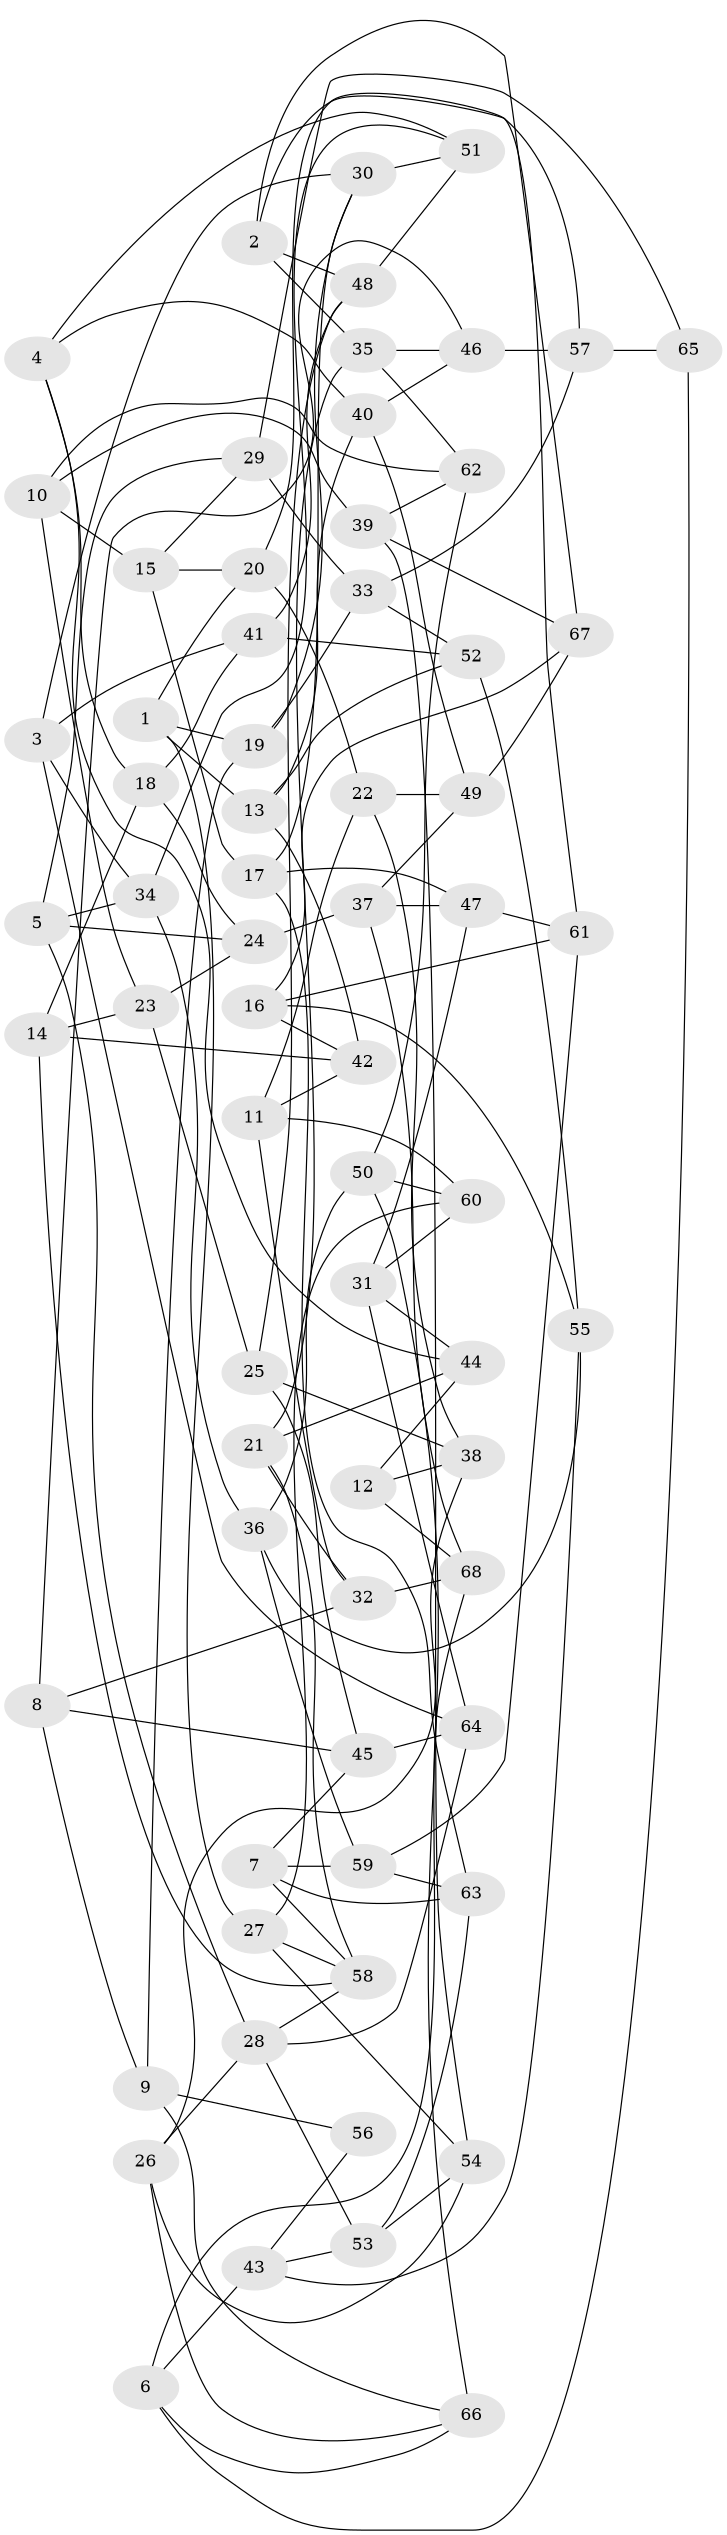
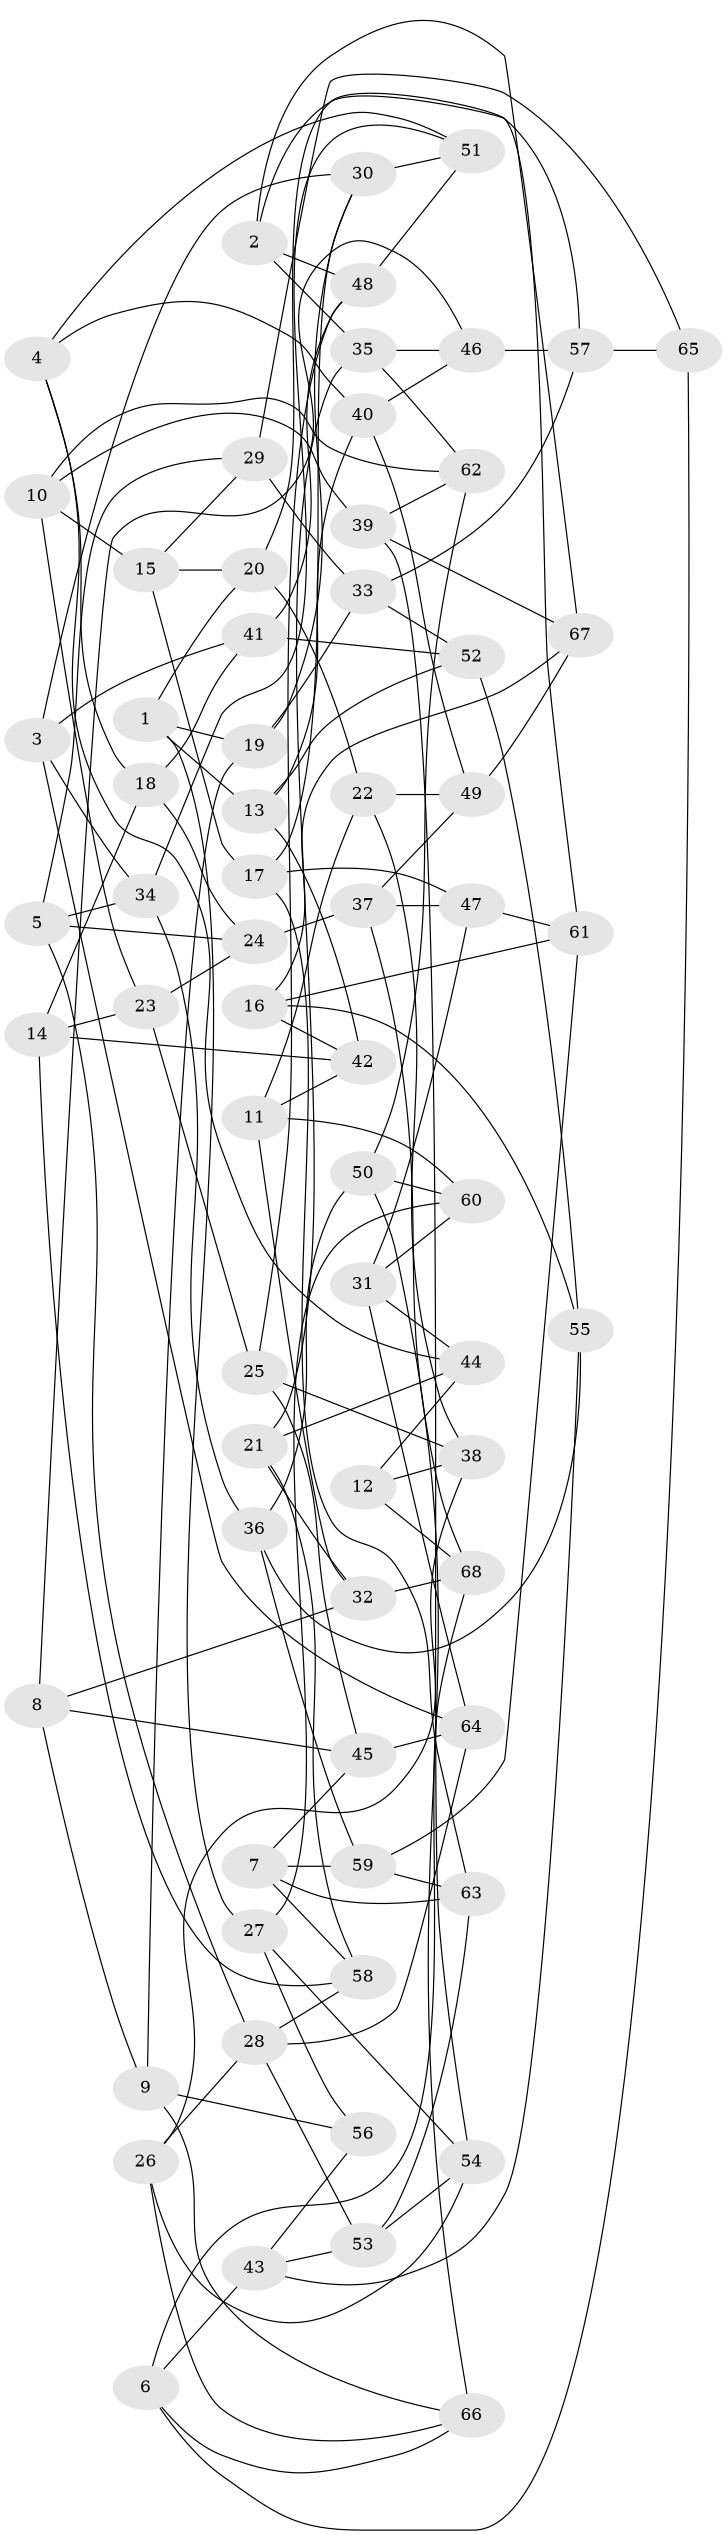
(309, 1954) -> (301, 2036)
